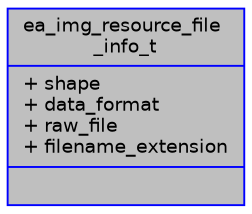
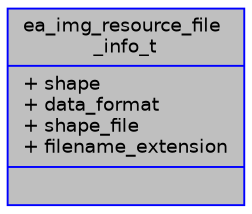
(71, 126) -> (81, 126)
